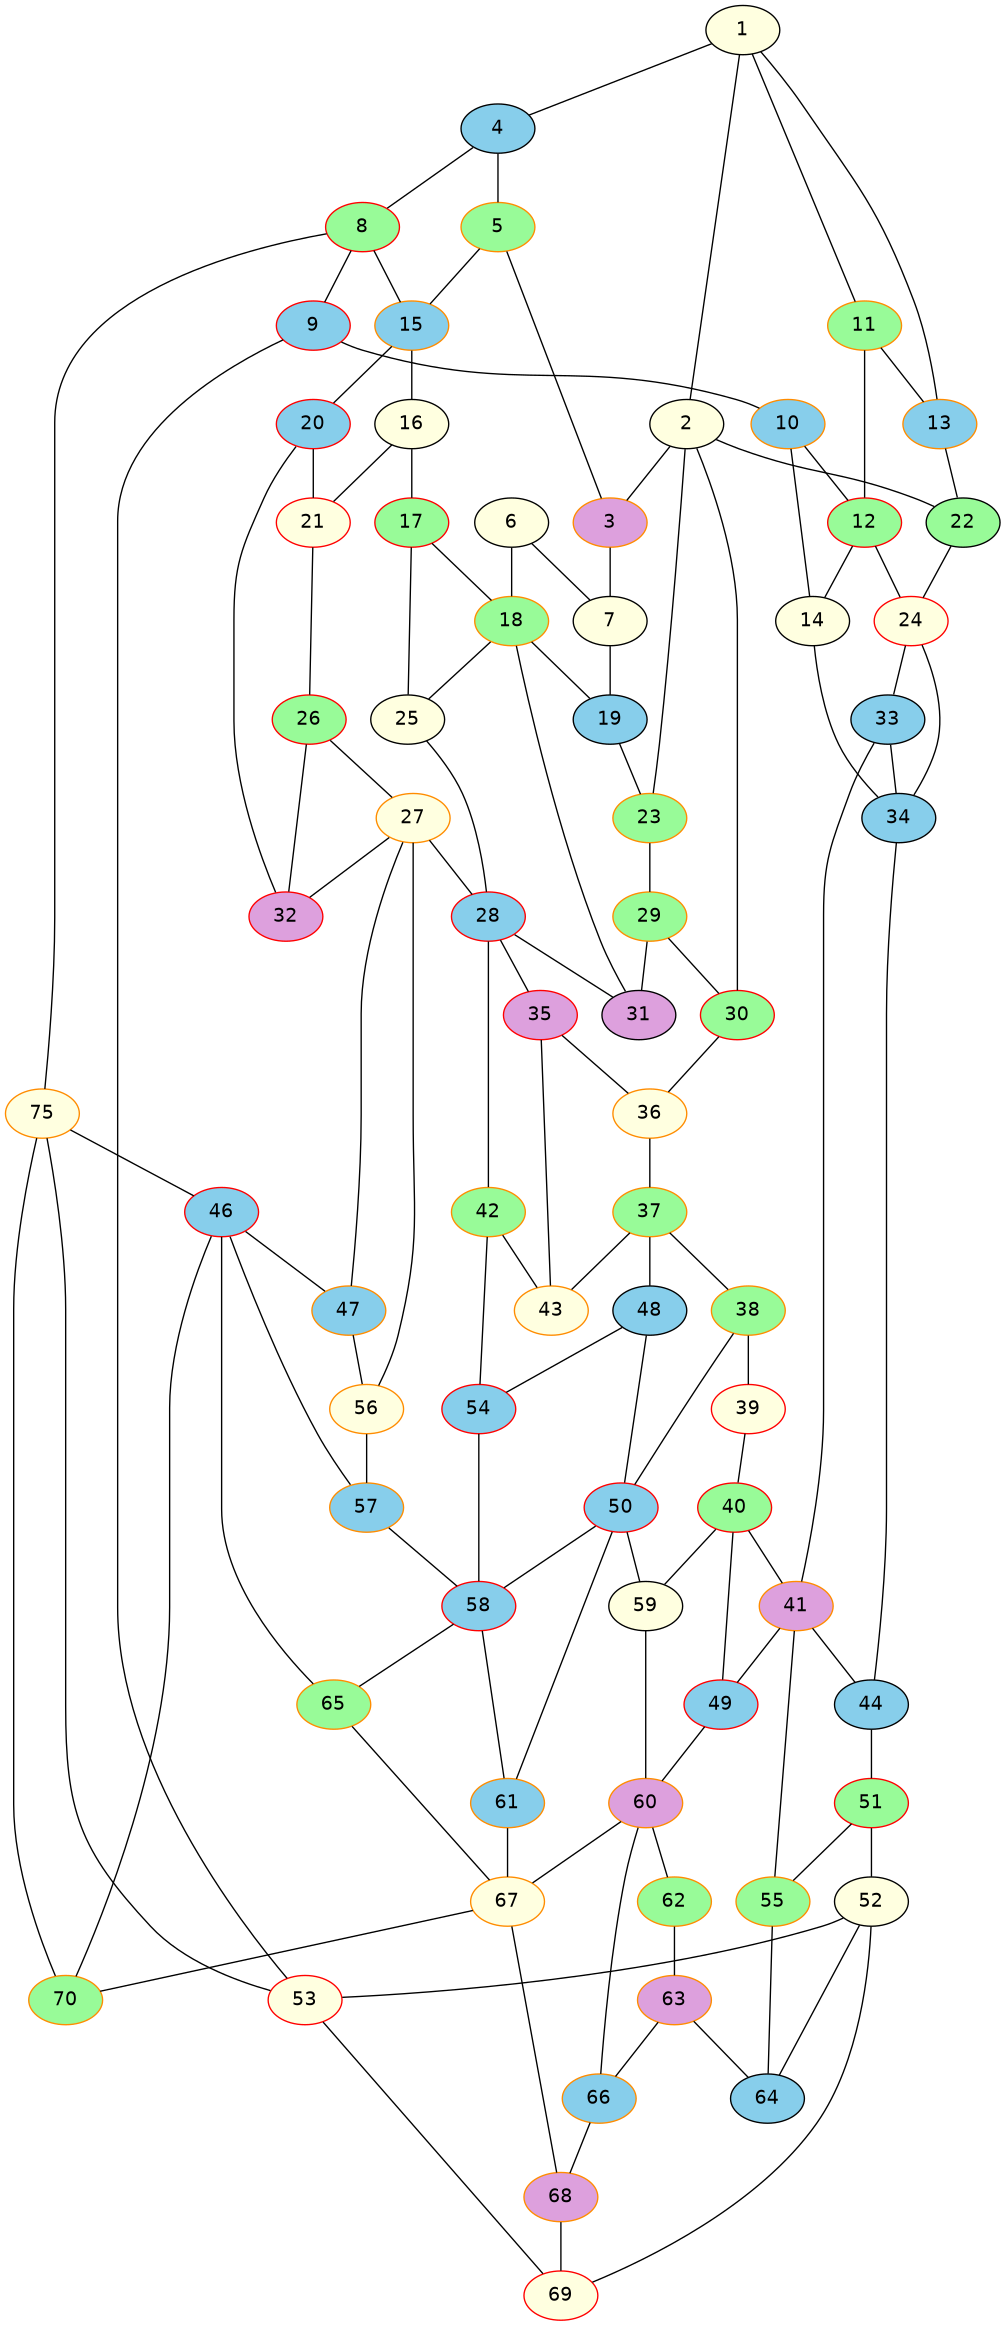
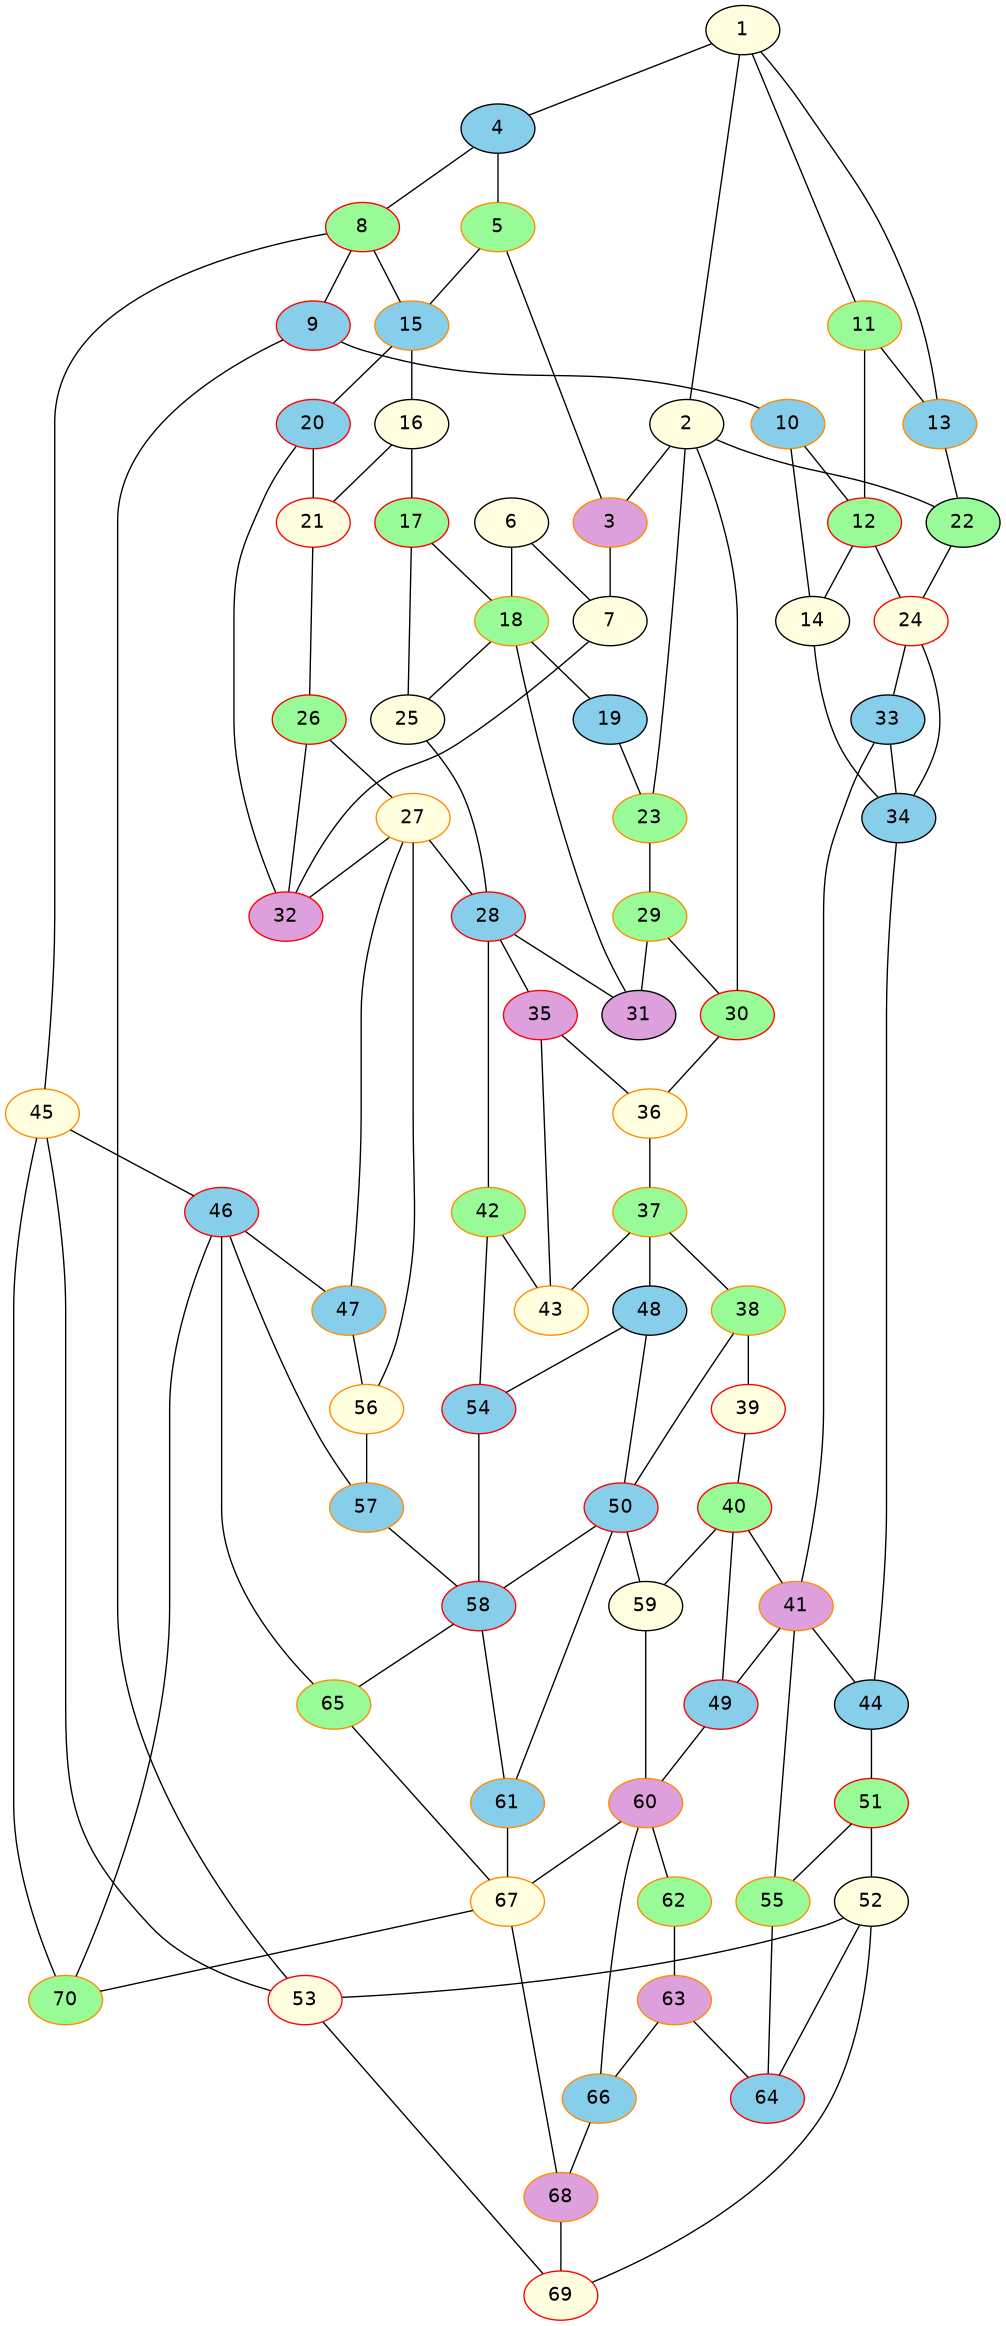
(610, 670) -> (422, 762)
(42, 1114) -> (42, 1114)
(767, 2099) -> (767, 2099)
